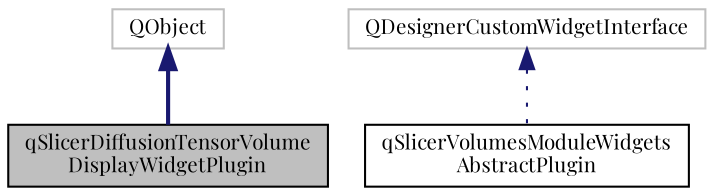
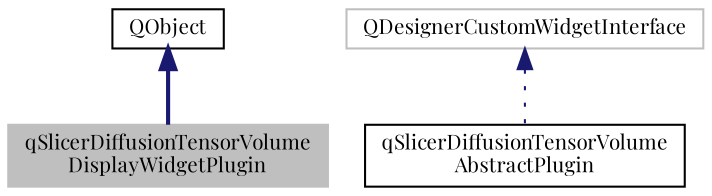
(168, 29) -> (168, 29)
(168, 156) -> (168, 156)
(527, 156) -> (525, 156)
